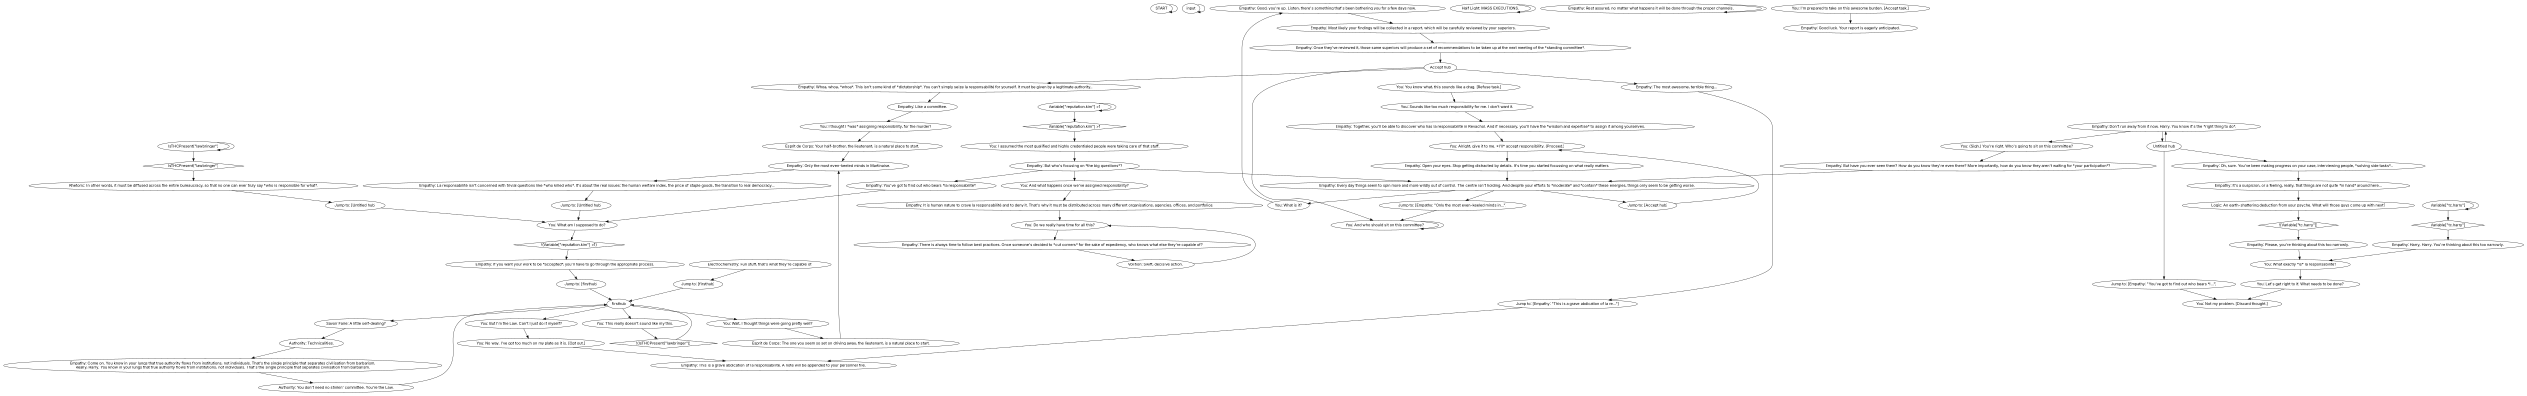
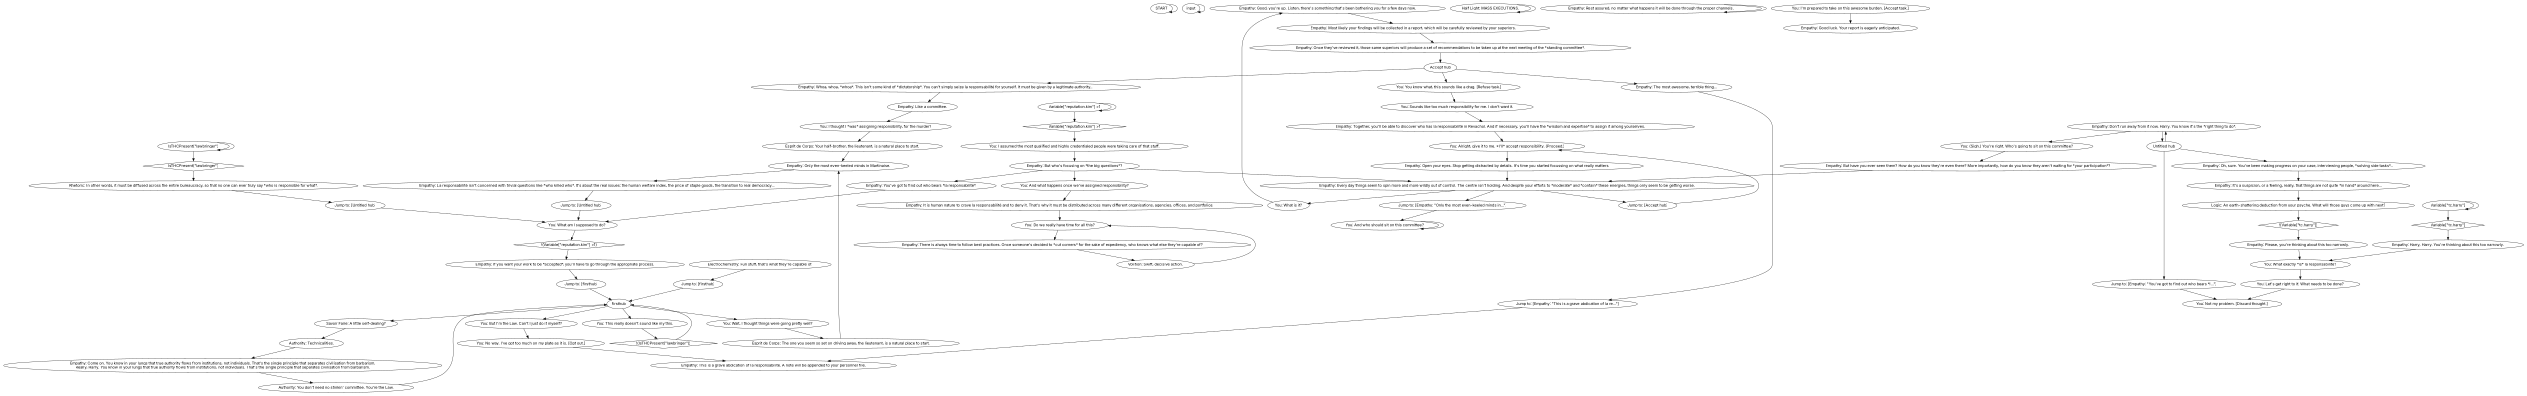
(1252, 117) -> (1444, 76)
